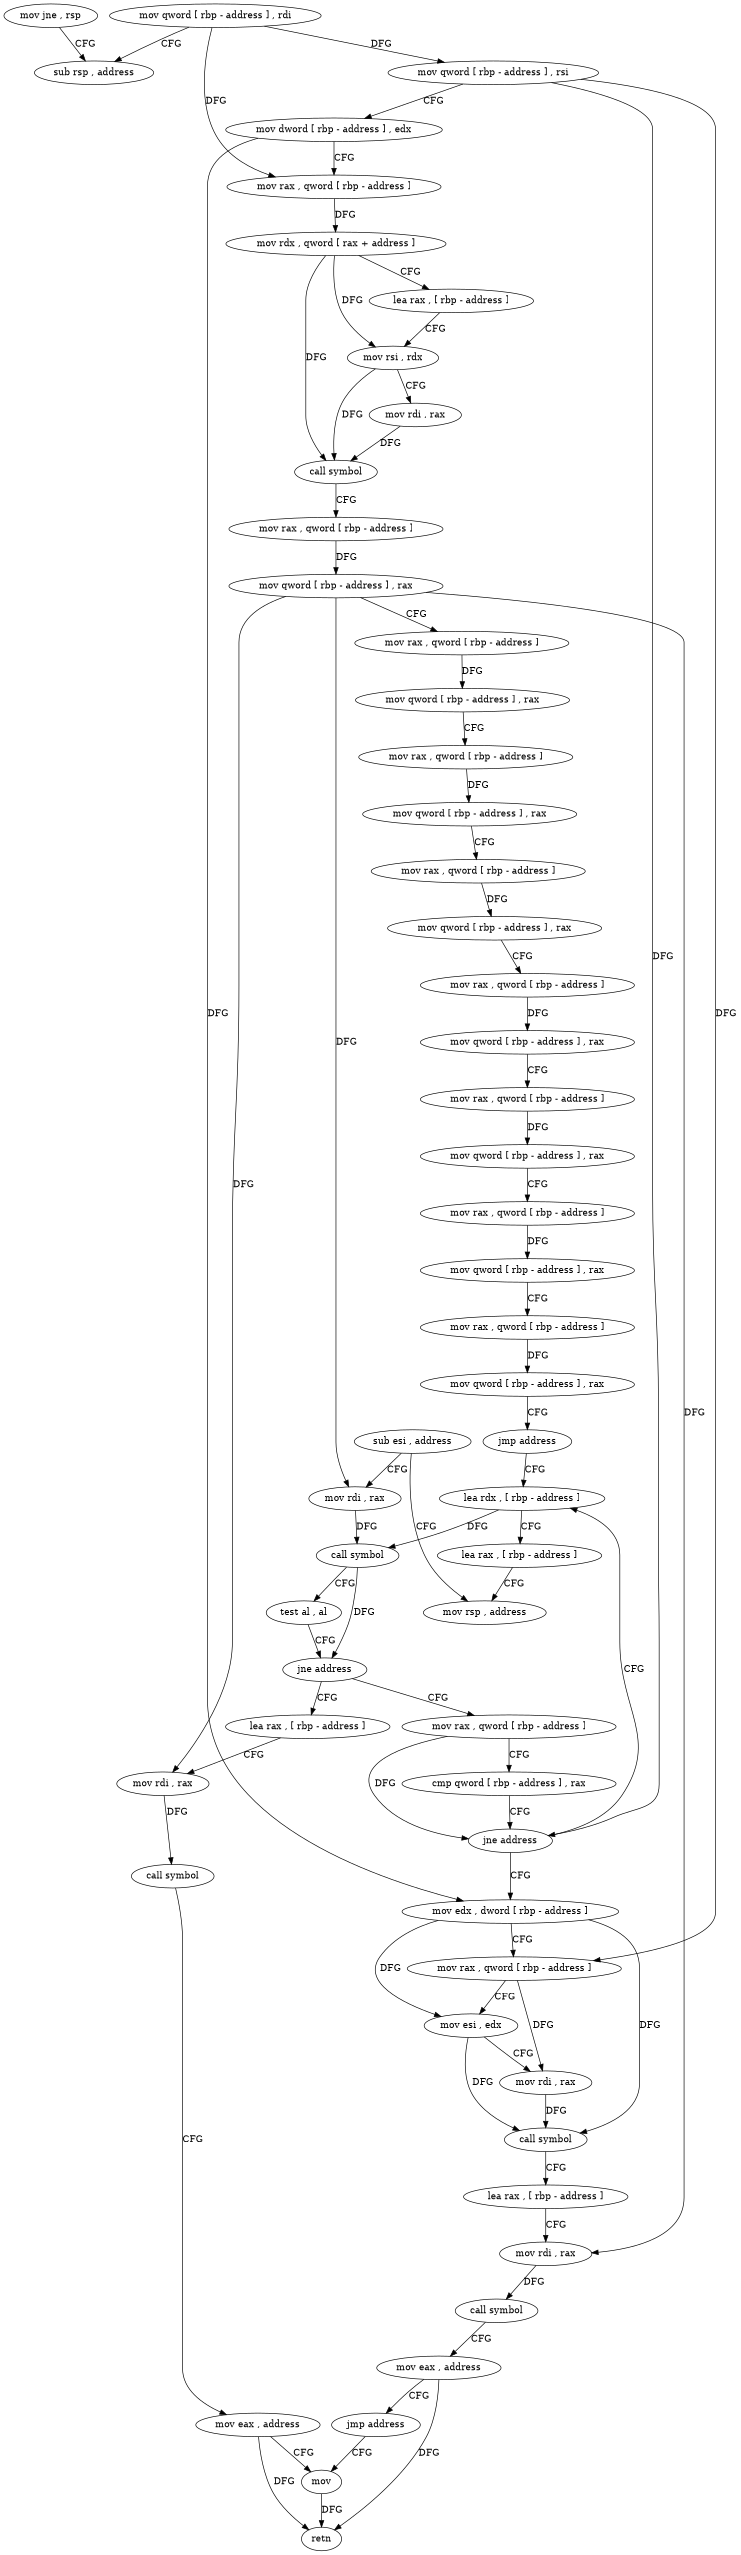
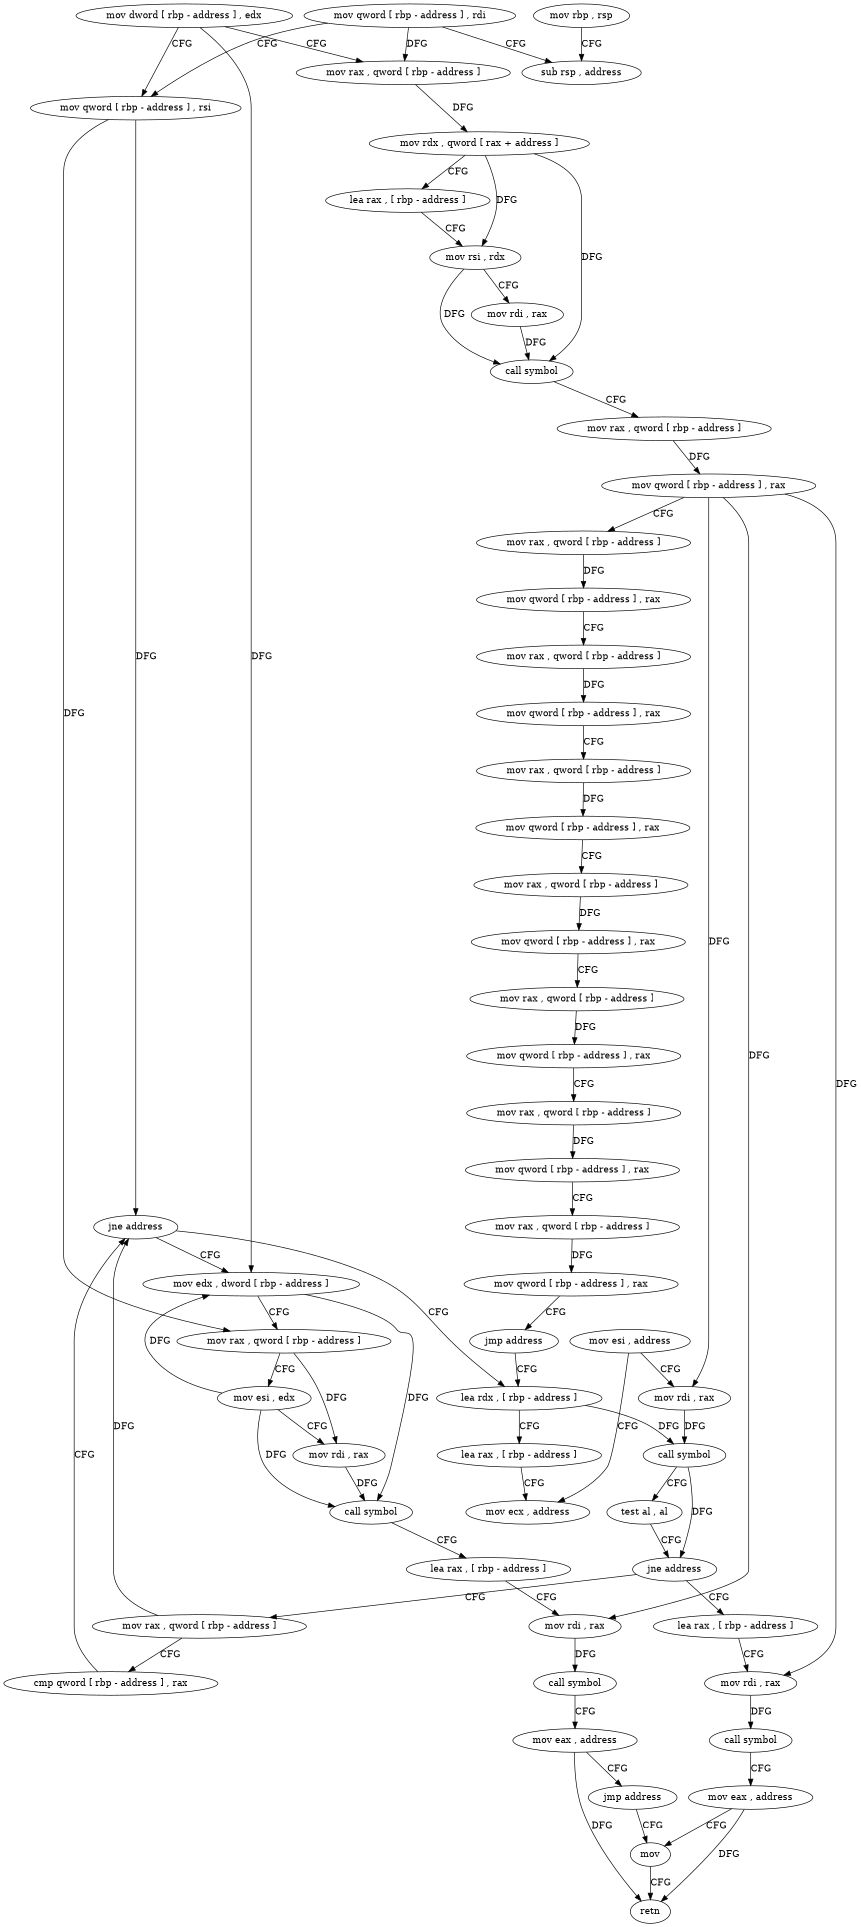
(51, 16) -> (582, 16)
(382, 44) -> (268, 44)
(417, 100) -> (162, 59)
(413, 1442) -> (630, 1341)
(485, 1613) -> (528, 1512)
(376, 1967) -> (149, 1351)
(332, 2510) -> (661, 1883)
